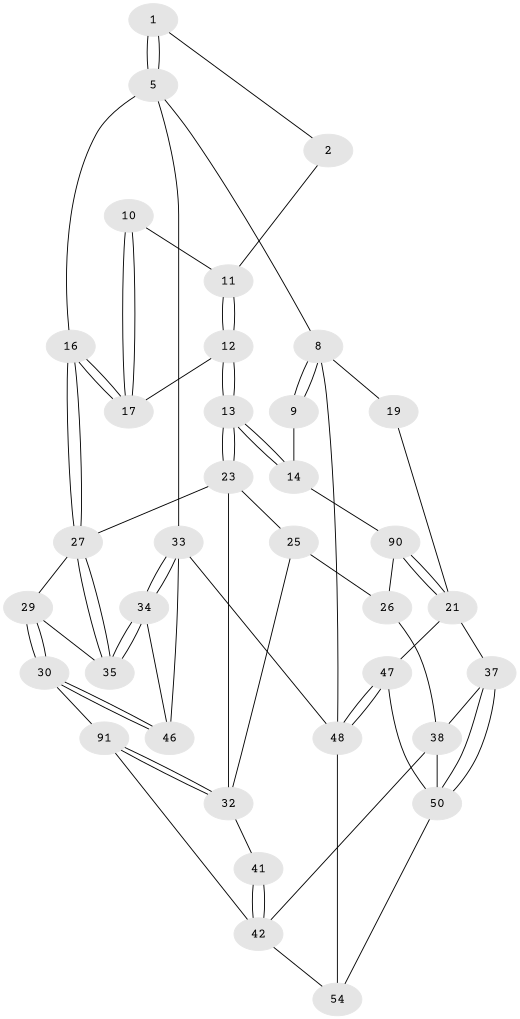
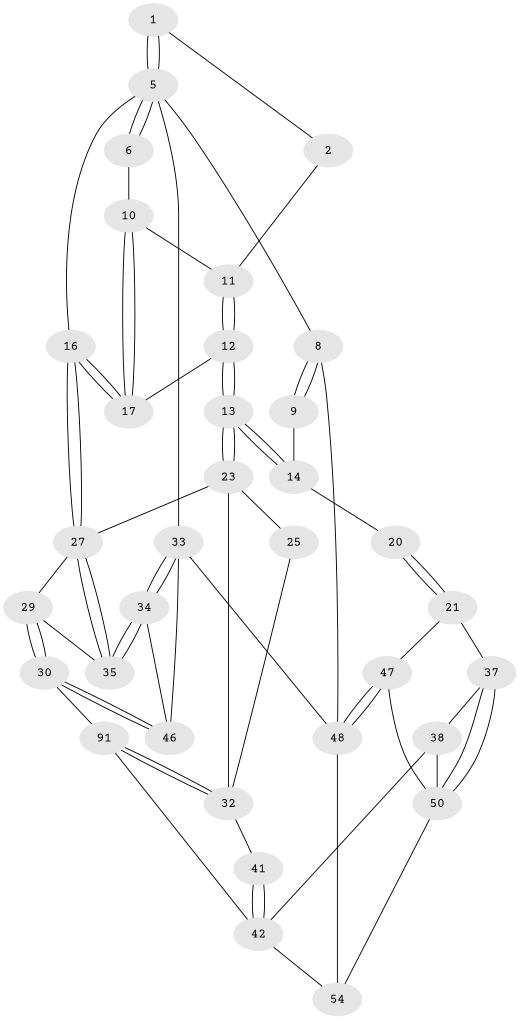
none -> (129, 151)
(394, 412) -> none
(395, 542) -> (395, 542)
(387, 608) -> none
